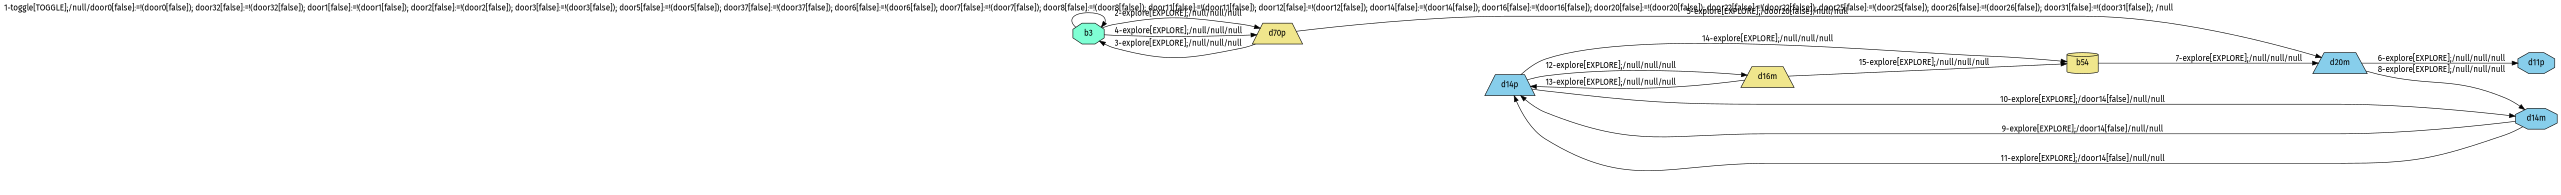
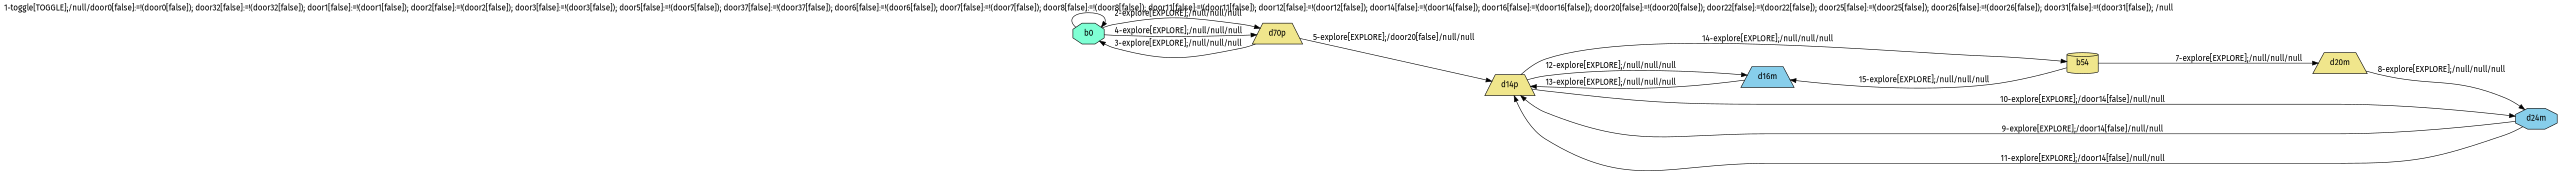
(1808, 16) -> (1393, 59)
(1089, 34) -> (1089, 34)
(2340, 63) -> (2340, 63)
(2536, 63) -> none
(1925, 70) -> (1932, 88)
(1768, 77) -> (1768, 77)
(1510, 85) -> (1510, 85)
(2536, 119) -> (2536, 119)
